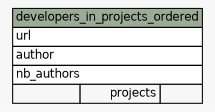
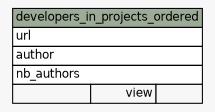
(133, 93) -> (139, 93)
